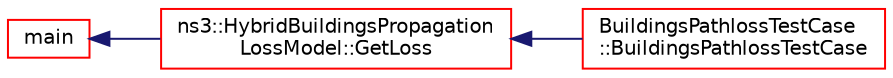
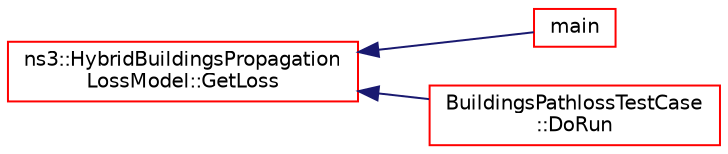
(135, 39) -> (456, 41)
(734, 39) -> (575, 115)
